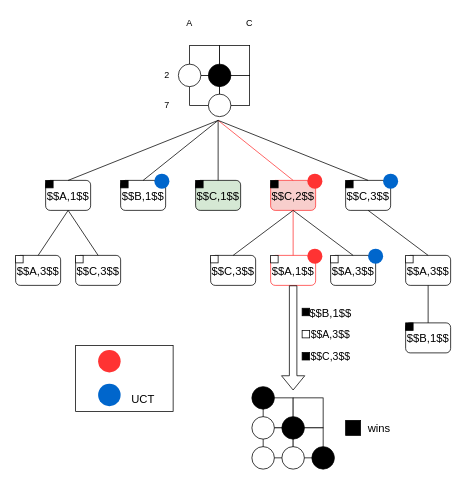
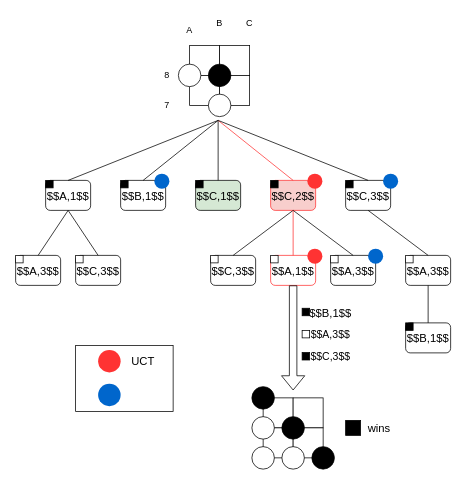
(189, 23) -> (189, 30)
none -> (219, 23)
(167, 75) -> (167, 75)
(143, 399) -> (143, 361)
